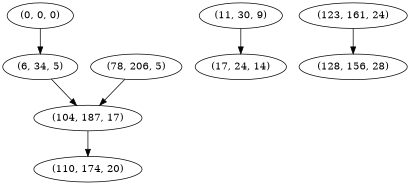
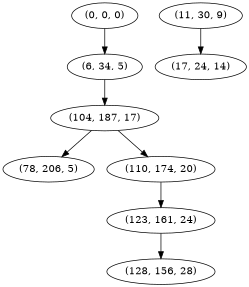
(115, 90) -> (79, 141)
none -> (161, 191)
